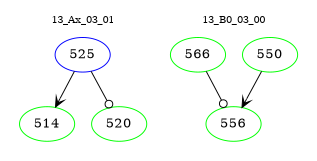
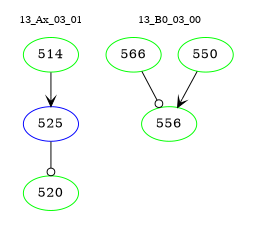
(67, 85) -> (51, 85)
